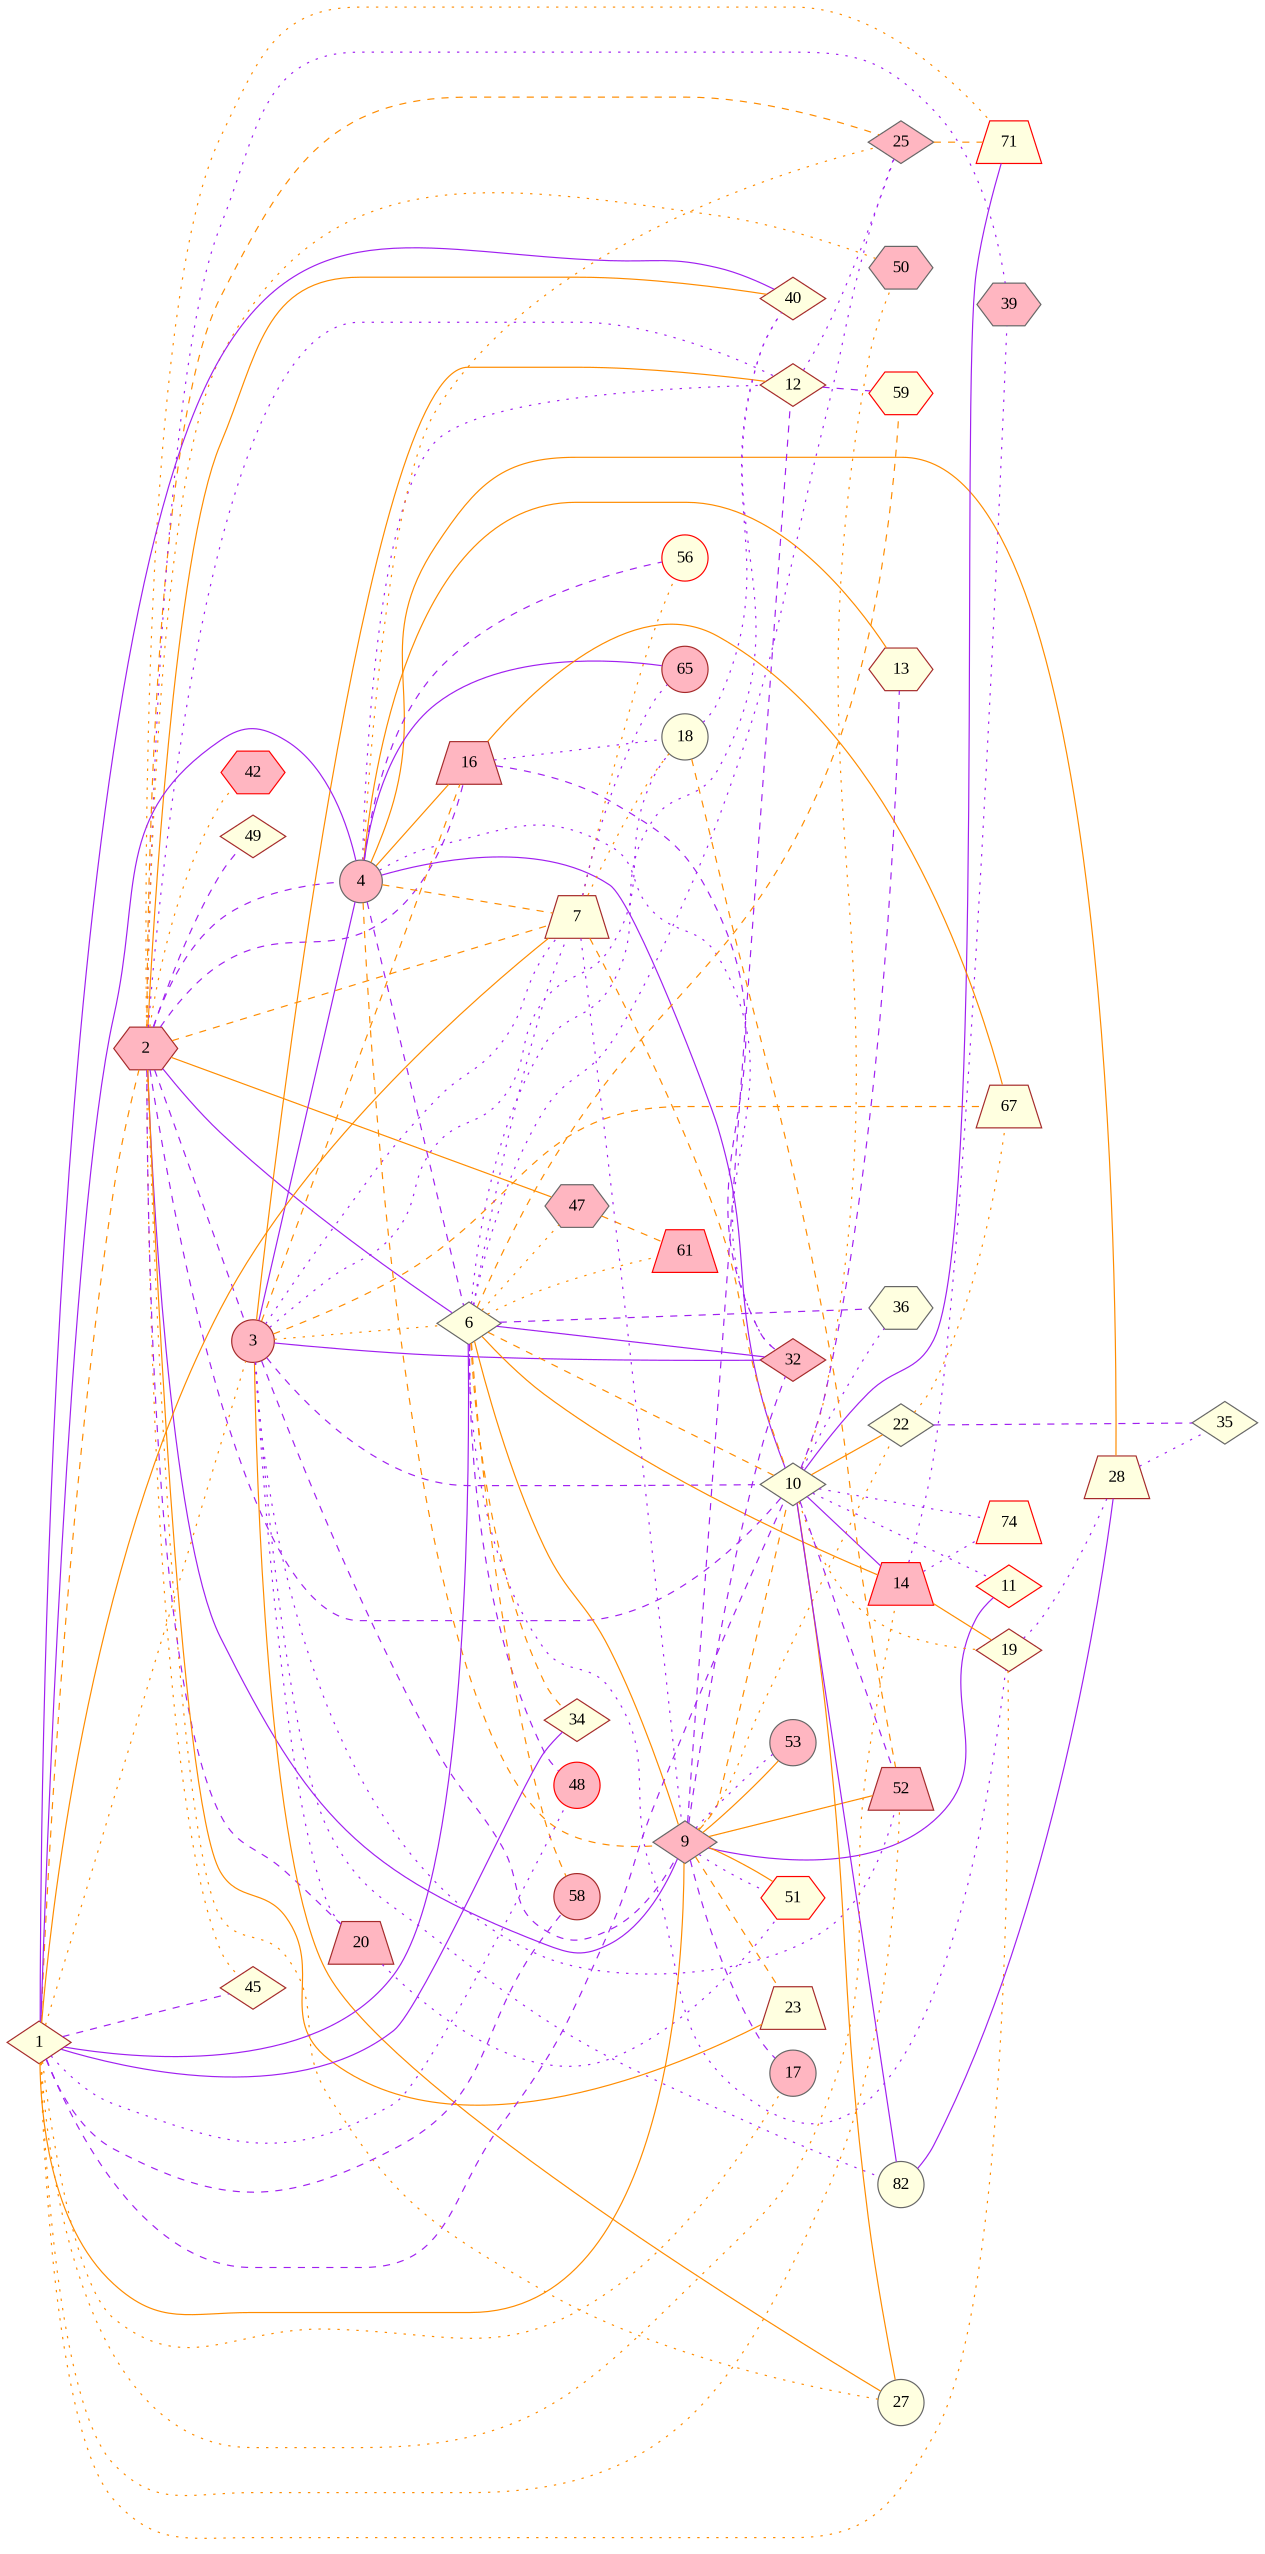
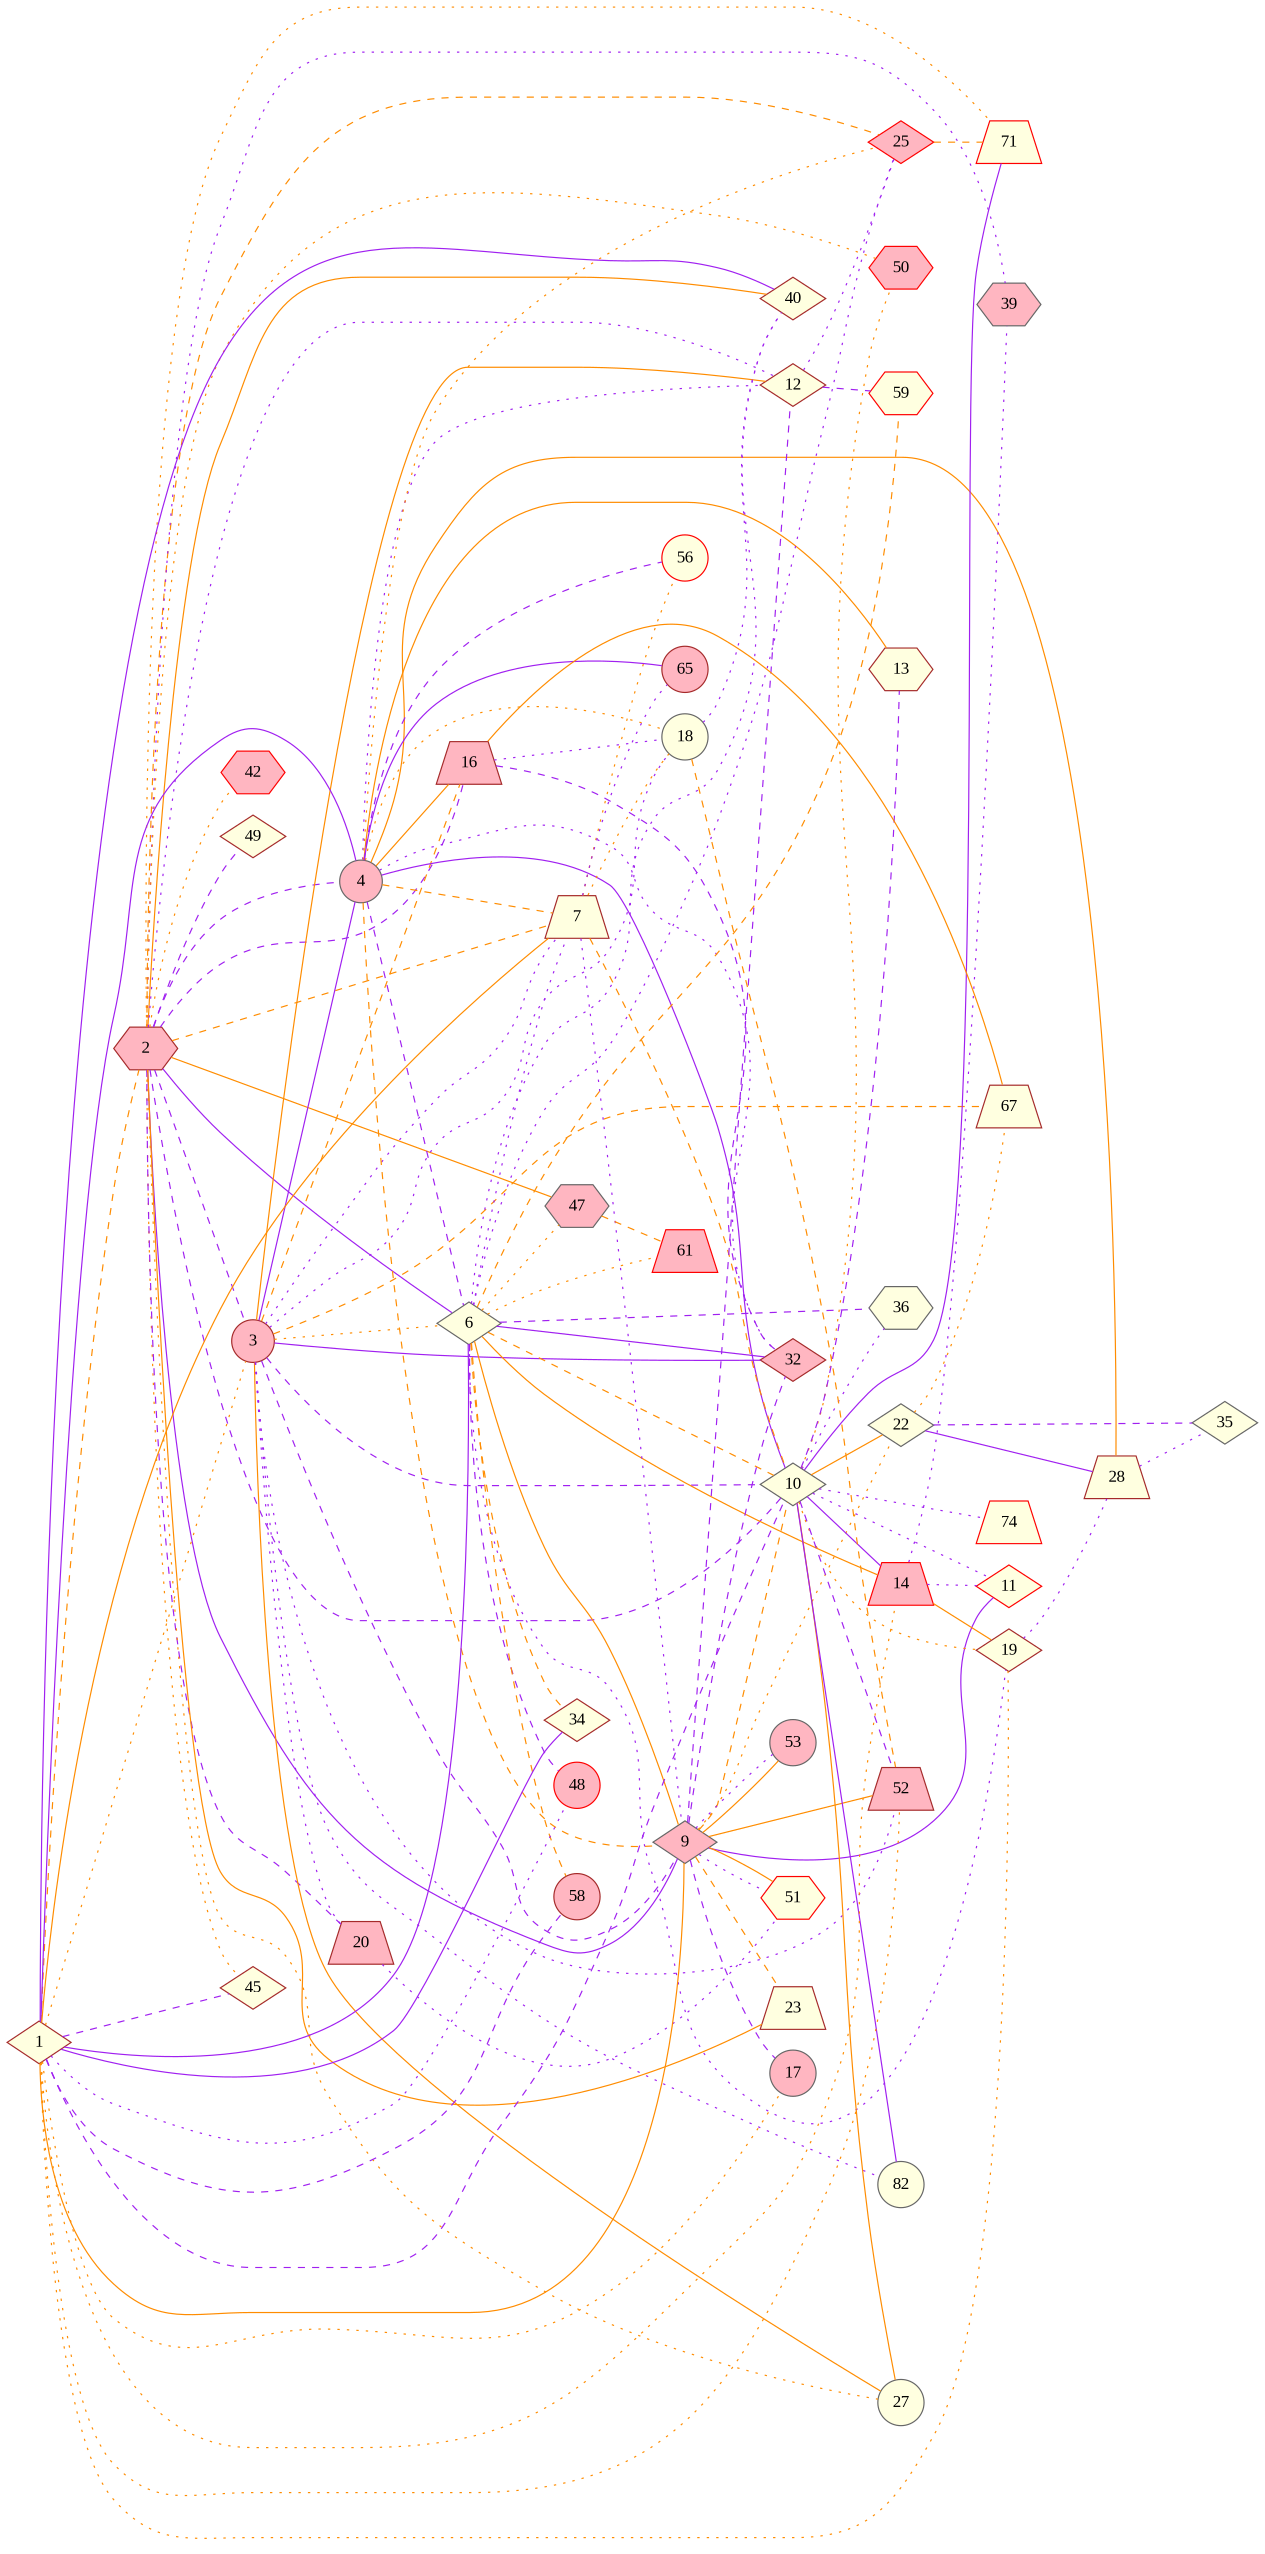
(901, 142) -> (901, 142)
(901, 268) -> (901, 268)
none -> (474, 715)
(956, 1553) -> (952, 1585)
(1045, 1843) -> (1009, 1451)
